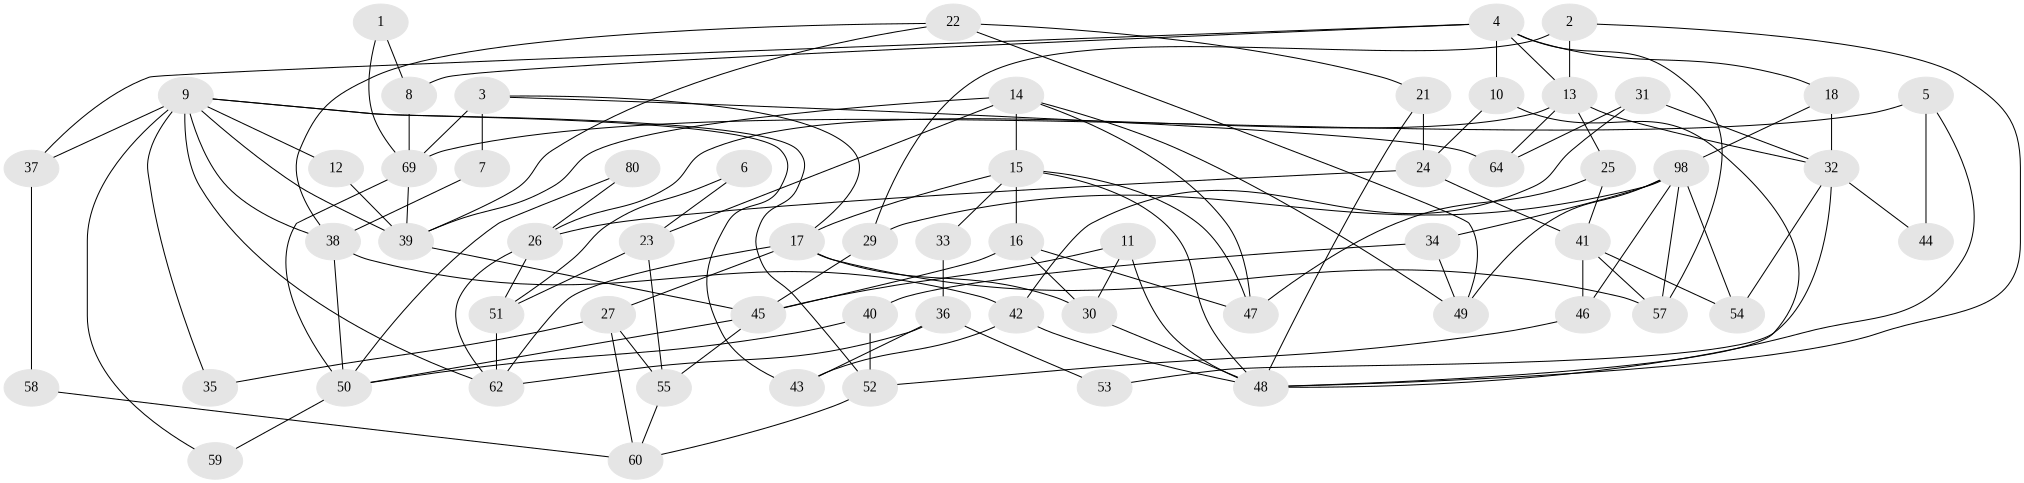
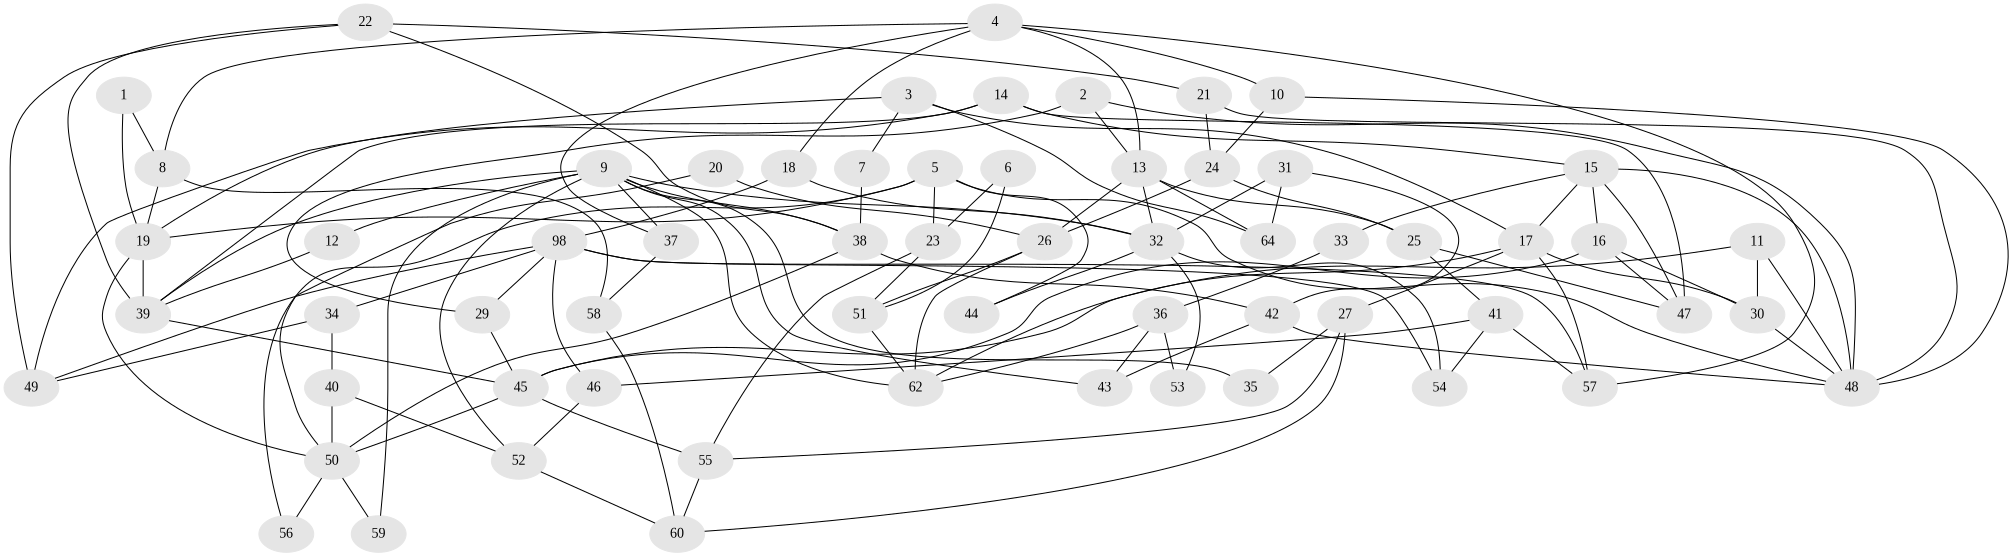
(409, 169) -> (143, 242)
(633, 169) -> (716, 169)
(832, 169) -> (934, 201)
none -> (394, 189)
(1479, 196) -> (1289, 199)
none -> (767, 198)
none -> (286, 534)
